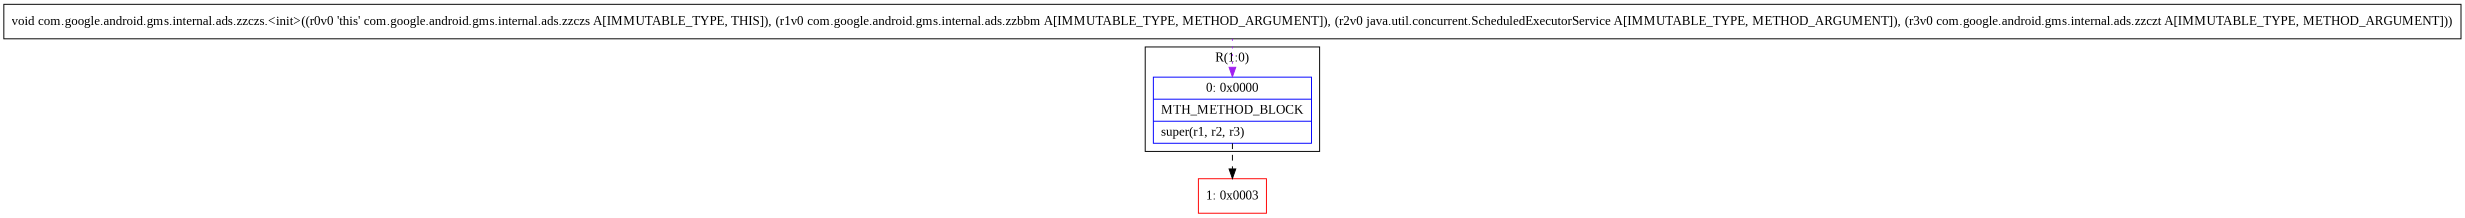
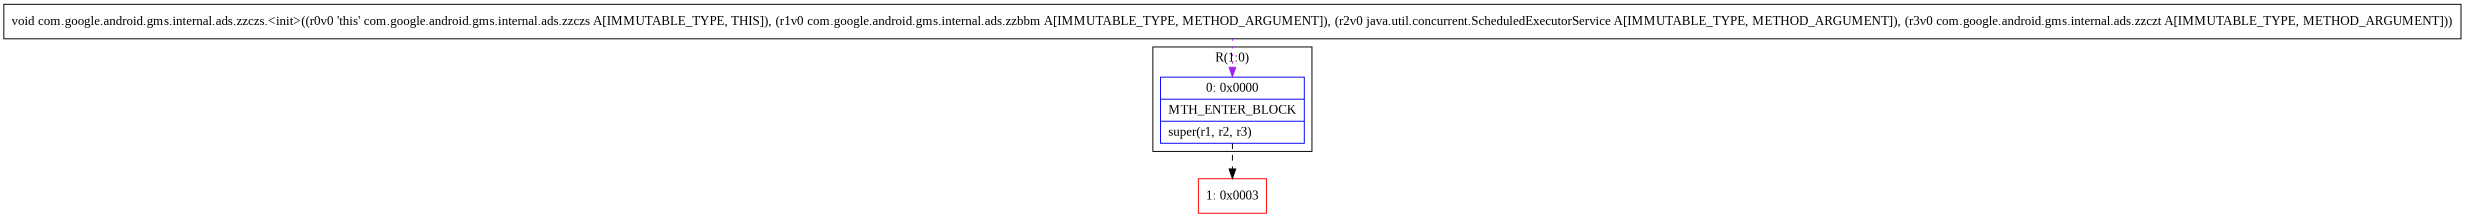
(1232, 110) -> (1232, 110)
